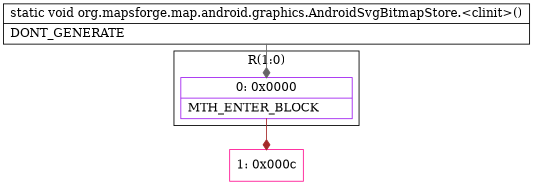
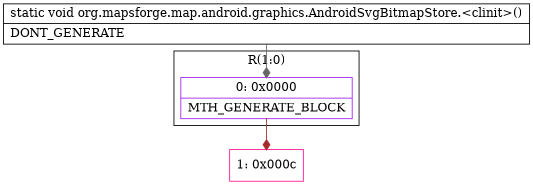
(254, 108) -> (267, 108)
